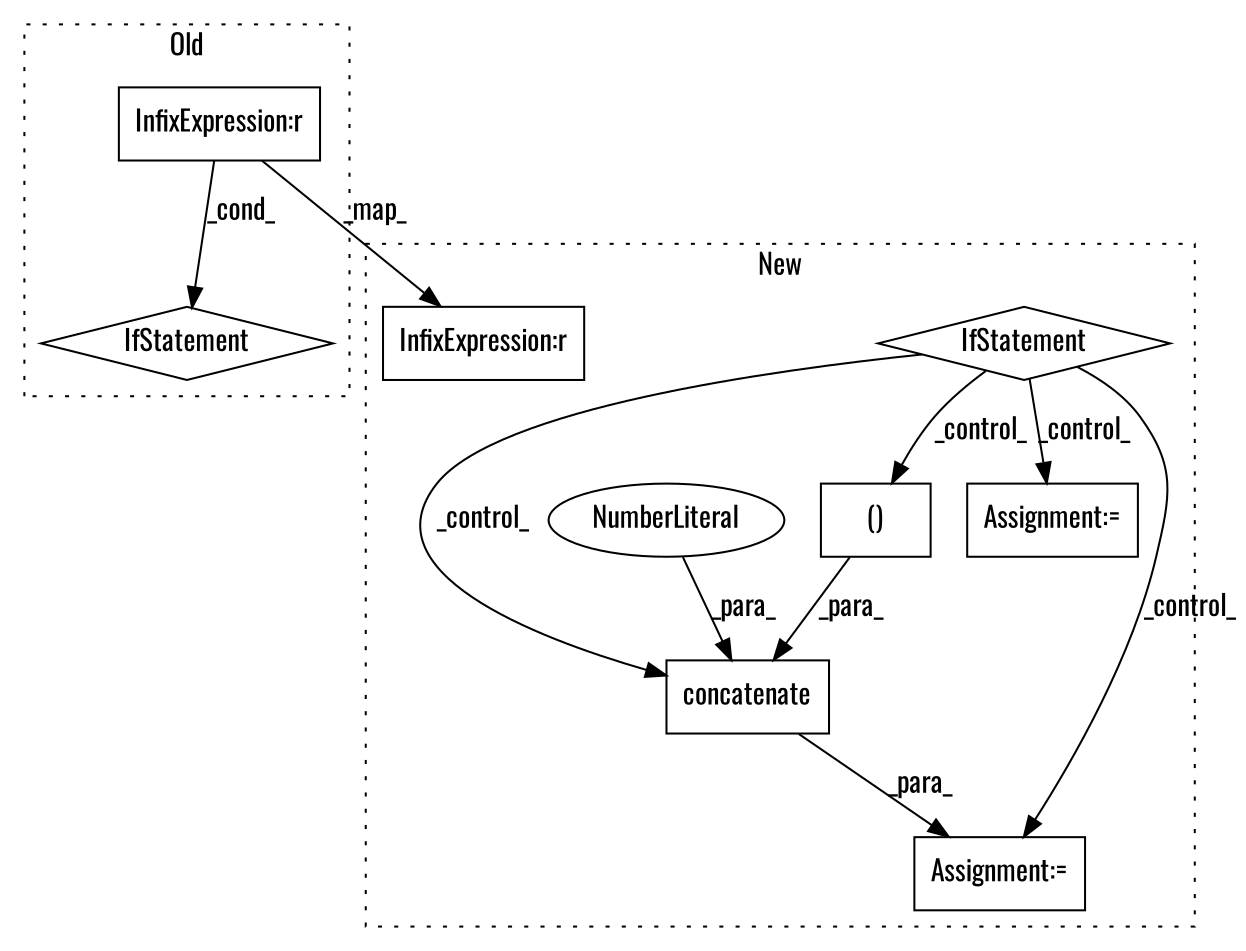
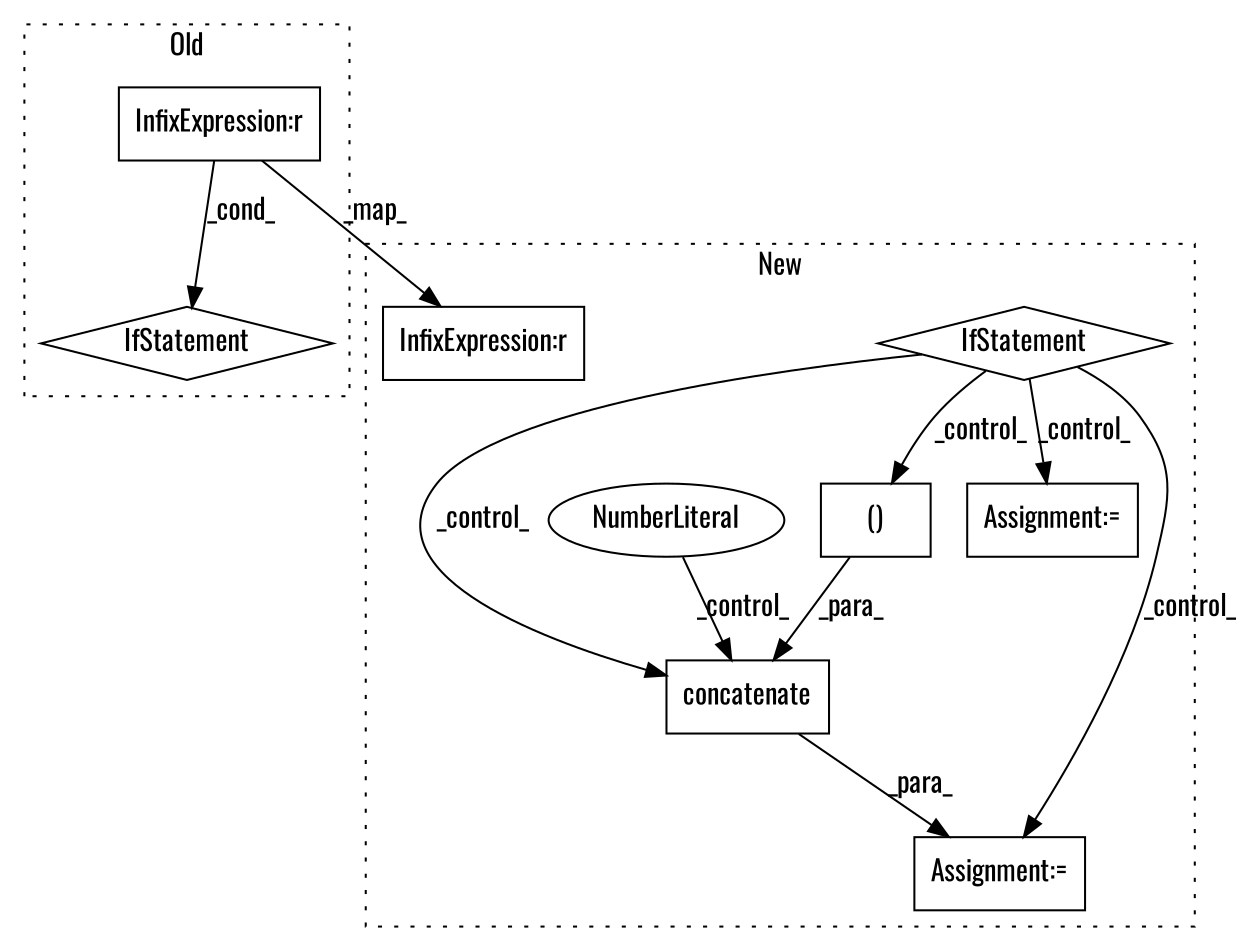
(744, 609) -> (744, 609)
